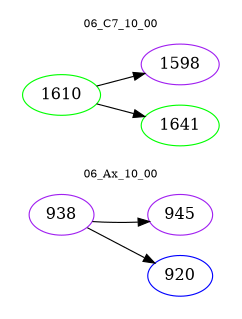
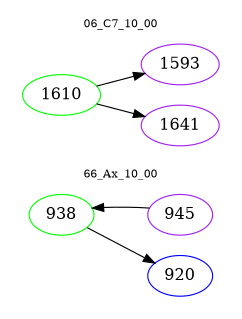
(180, 64) -> (180, 64)
(180, 125) -> (180, 125)
(121, 175) -> (121, 175)
(62, 215) -> (62, 215)
(115, 222) -> (127, 207)
